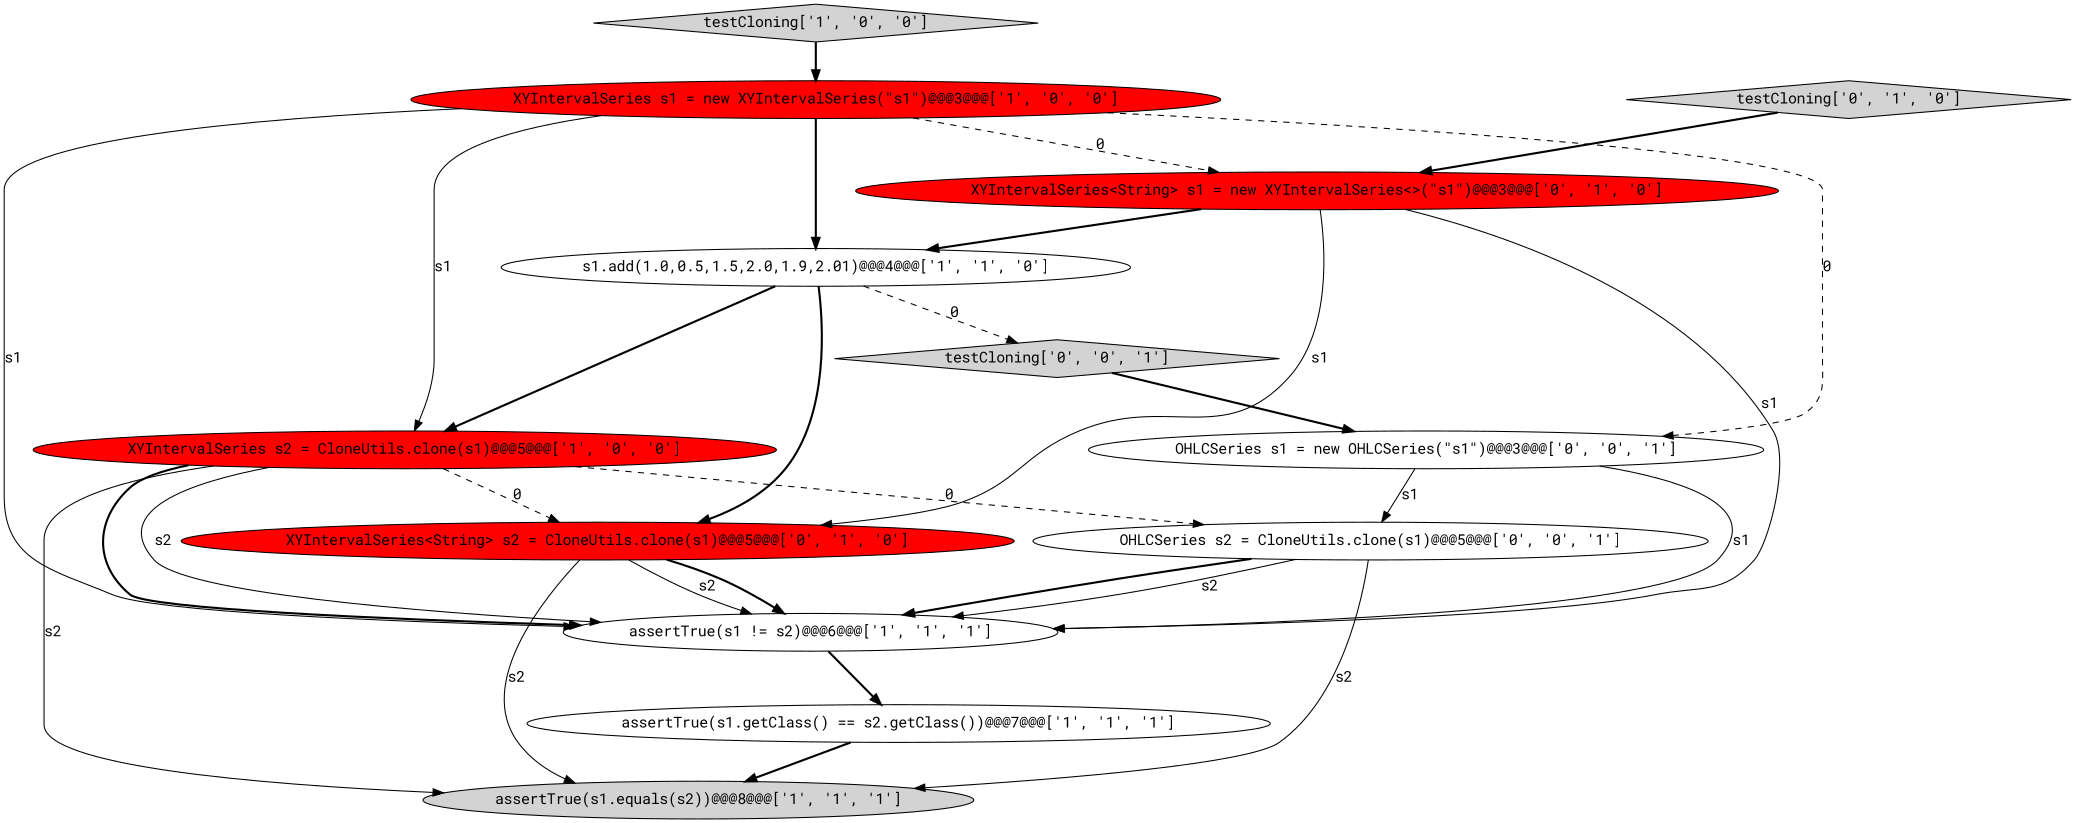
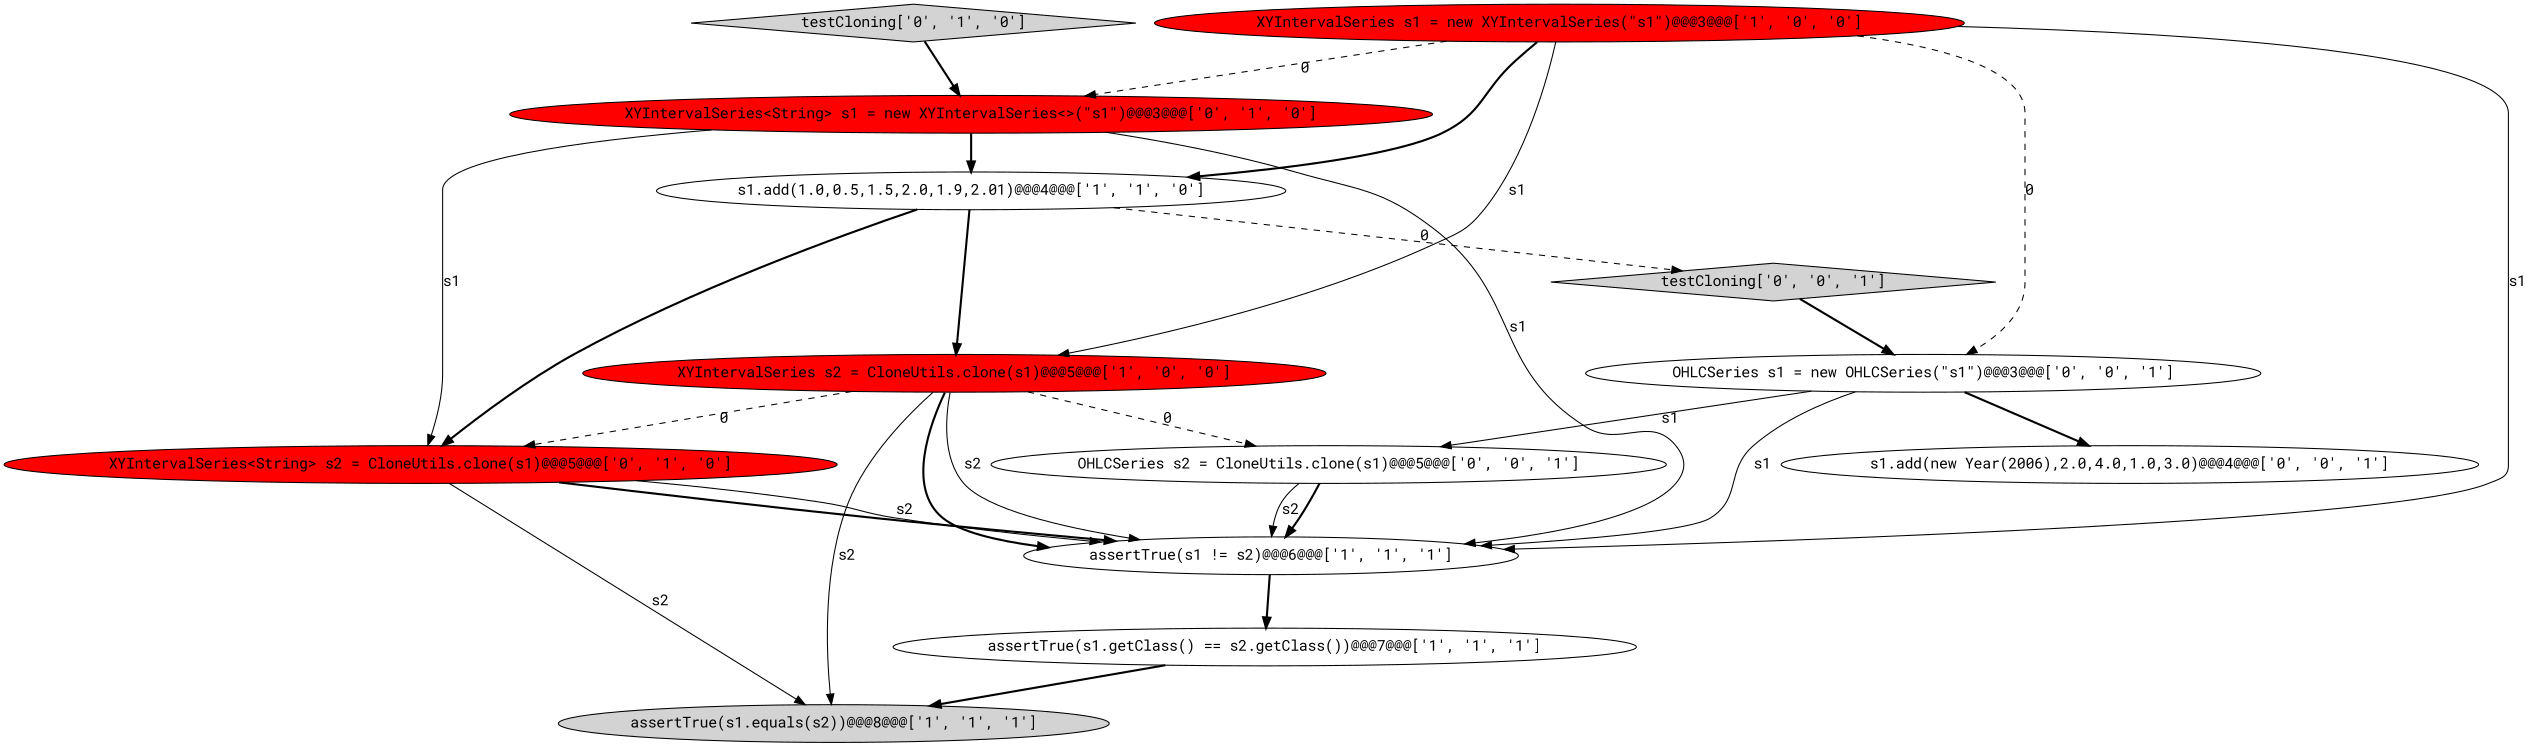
(816, 23) -> none
none -> (2130, 465)
(1207, 761) -> none
